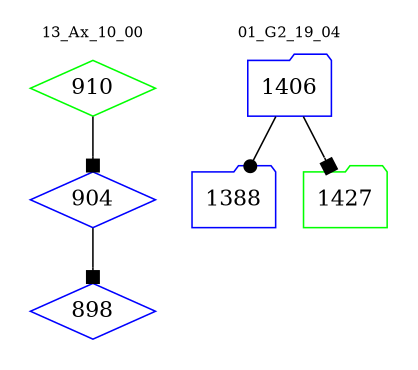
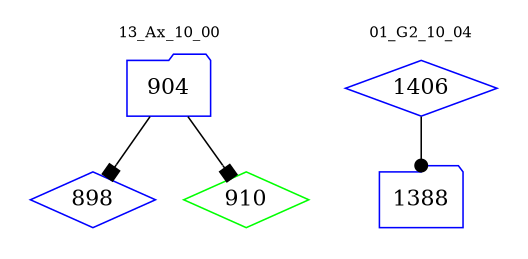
(290, 33) -> (421, 33)
(290, 88) -> (421, 88)
(93, 136) -> (205, 141)
(93, 200) -> (169, 88)
(345, 200) -> none
